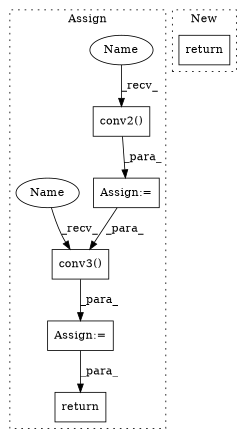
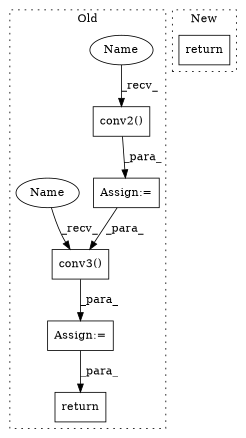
(88, 19) -> (88, 19)
